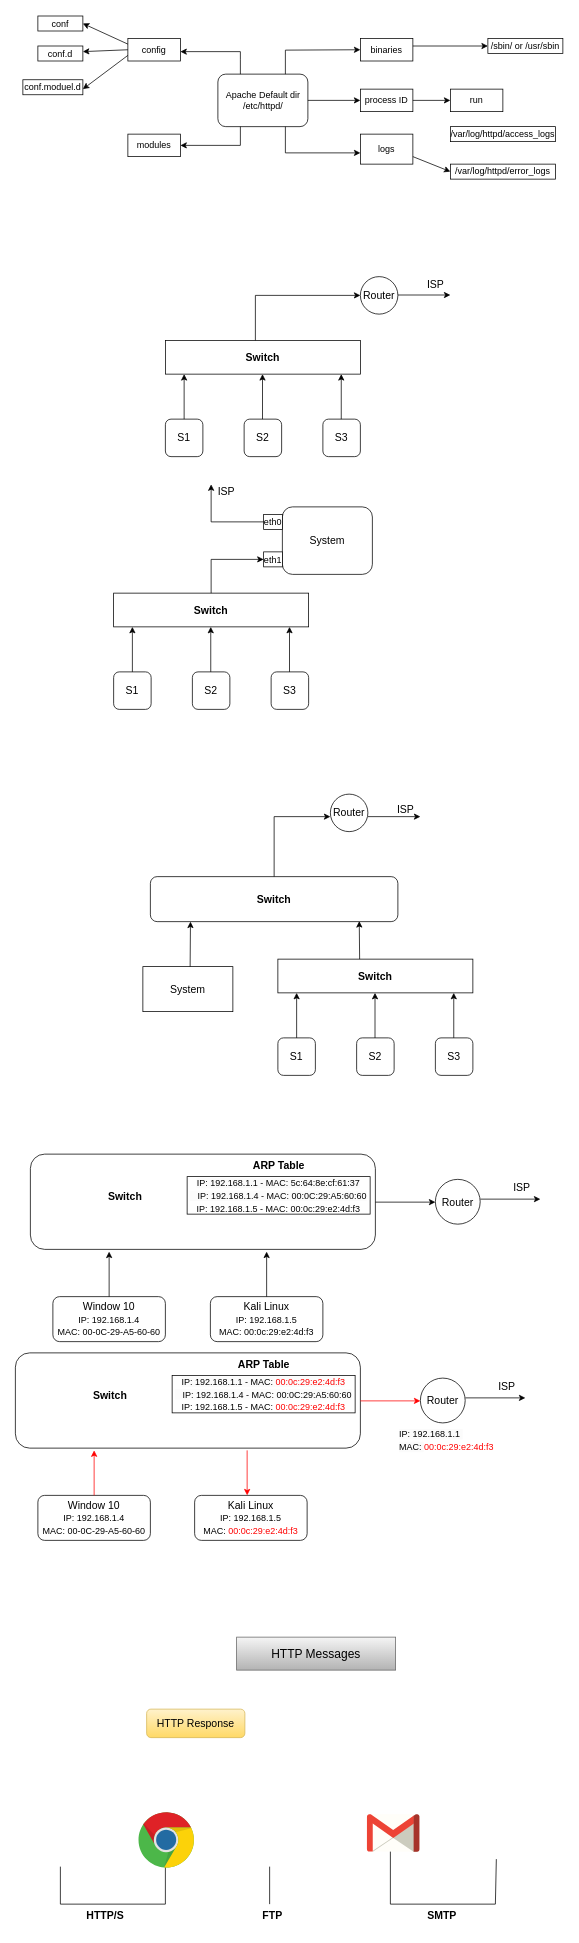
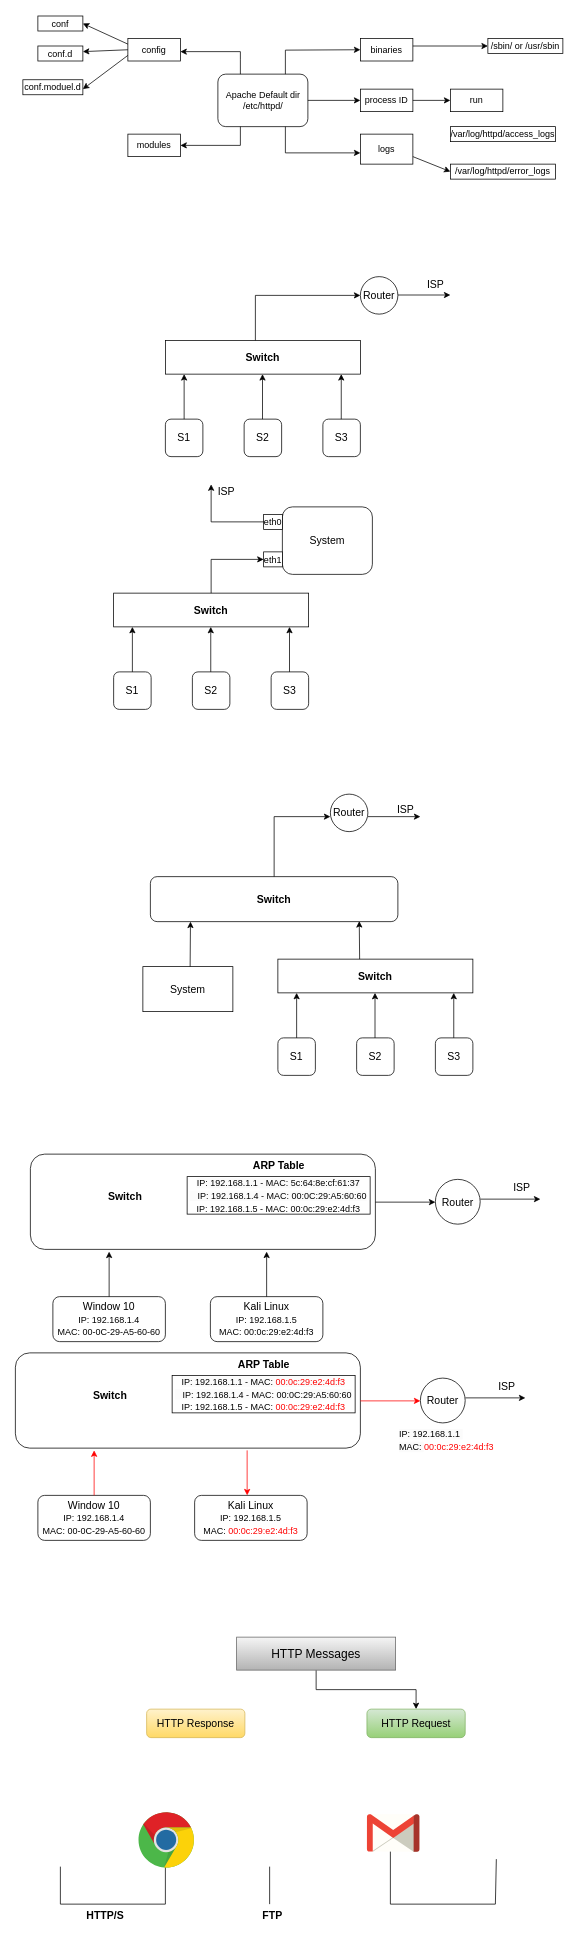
none -> (366, 1689)
none -> (416, 1723)
(442, 1915) -> none
